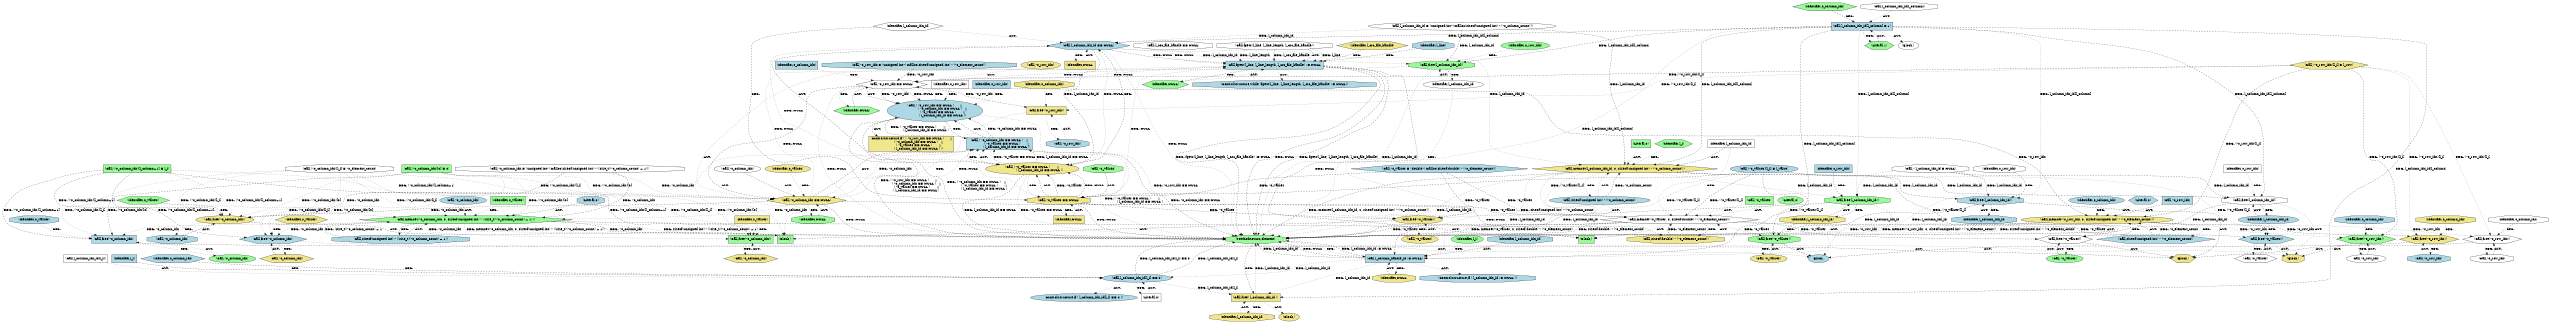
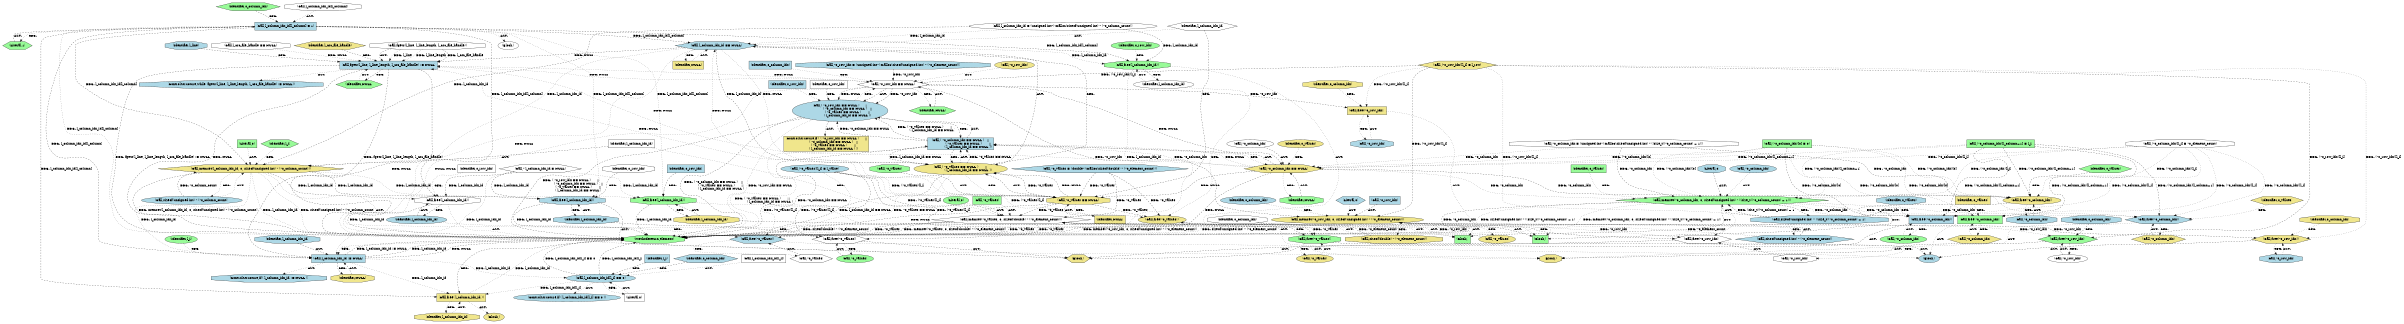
(837, 169) -> (445, 169)
(1930, 169) -> (540, 169)
(1414, 186) -> (889, 188)
(1069, 204) -> (1185, 190)
(1395, 259) -> (338, 259)
